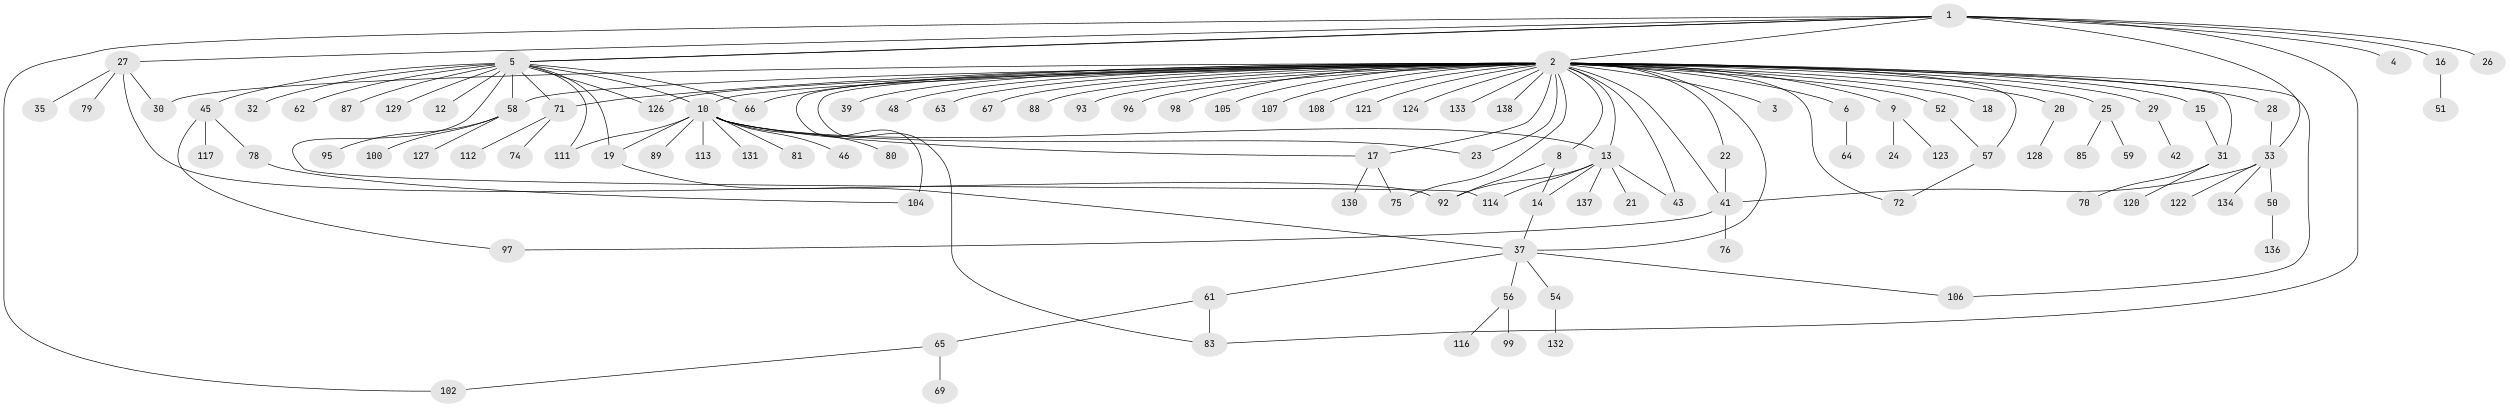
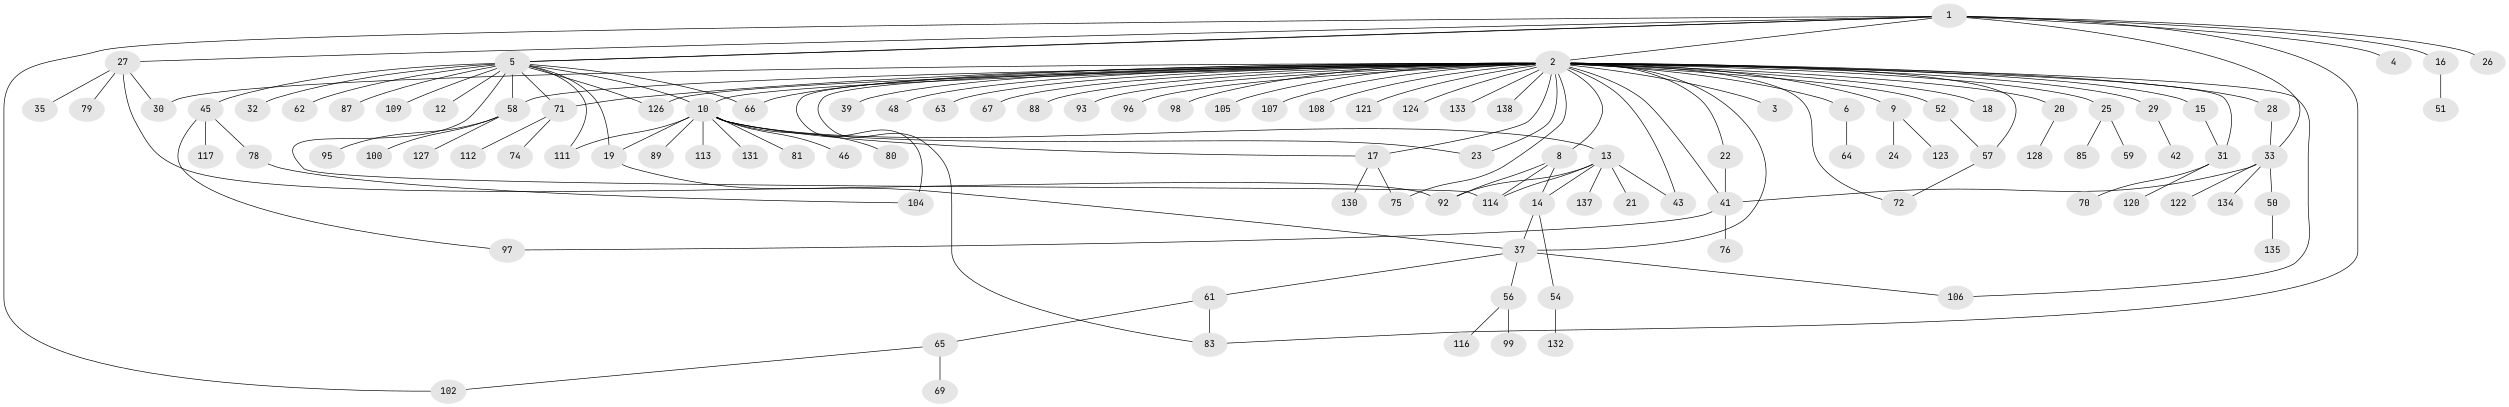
(1609, 96) -> none
(394, 110) -> (394, 110)
none -> (1533, 175)
(2272, 251) -> (2272, 251)
(1538, 274) -> (1545, 245)
